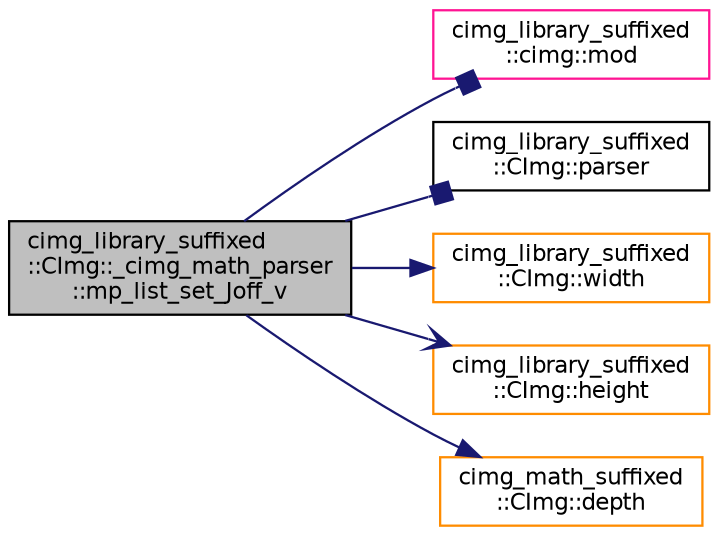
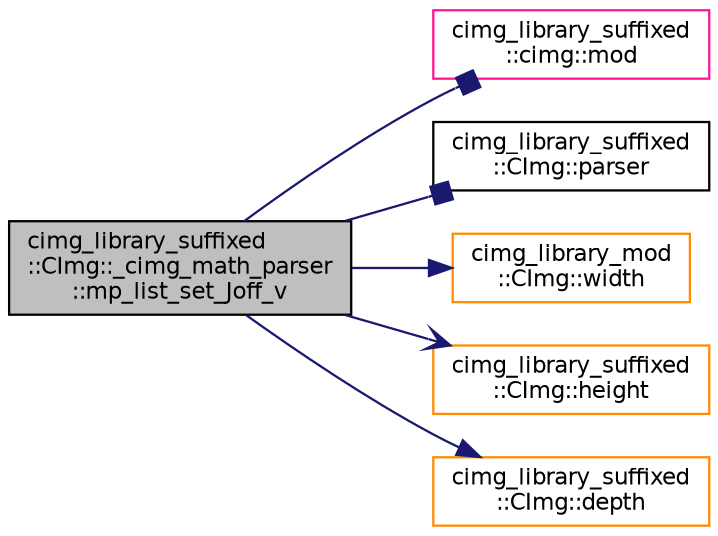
(571, 268) -> (571, 268)
(571, 491) -> (571, 491)
